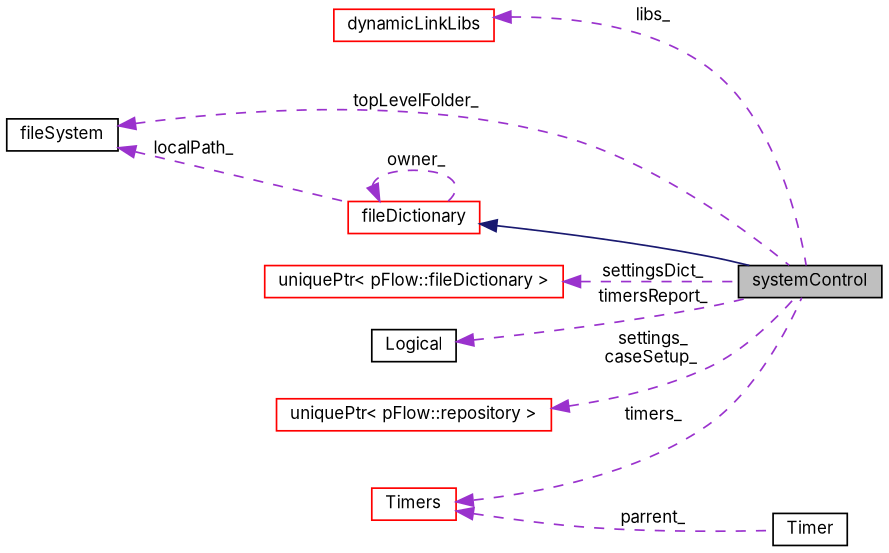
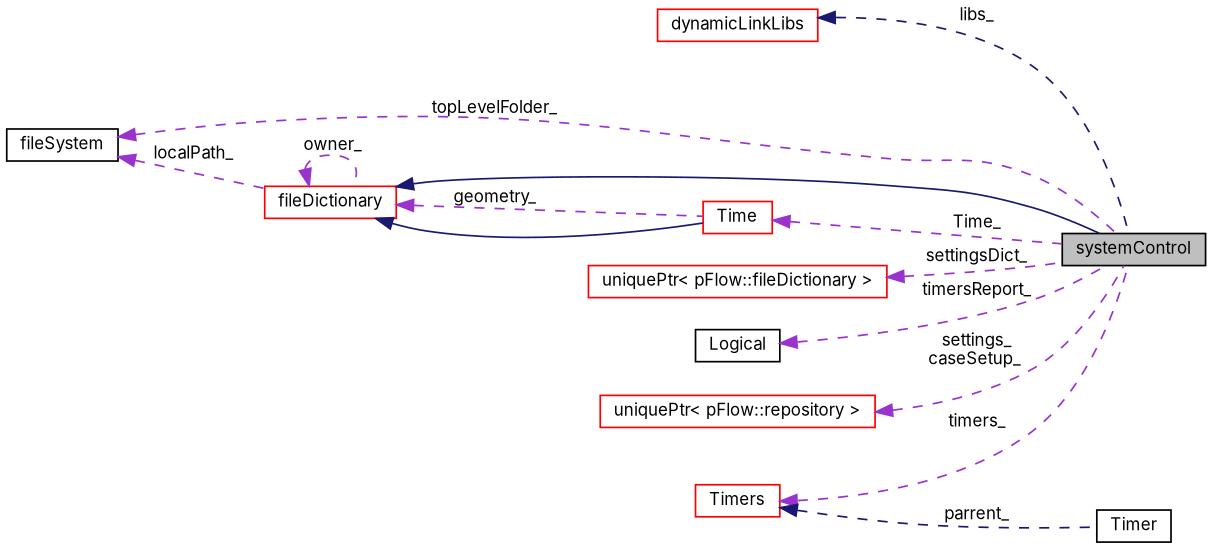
(715, 74) -> (1029, 64)
none -> (738, 218)
(623, 529) -> (946, 526)
